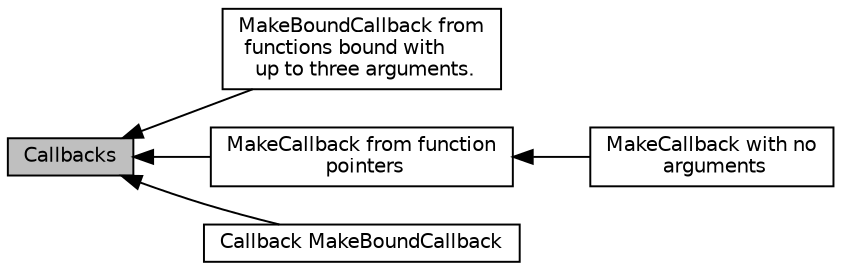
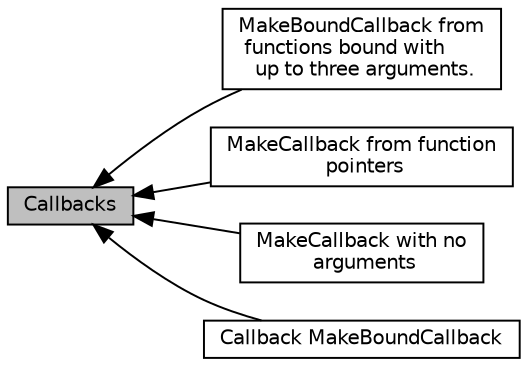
(562, 157) -> (197, 226)
